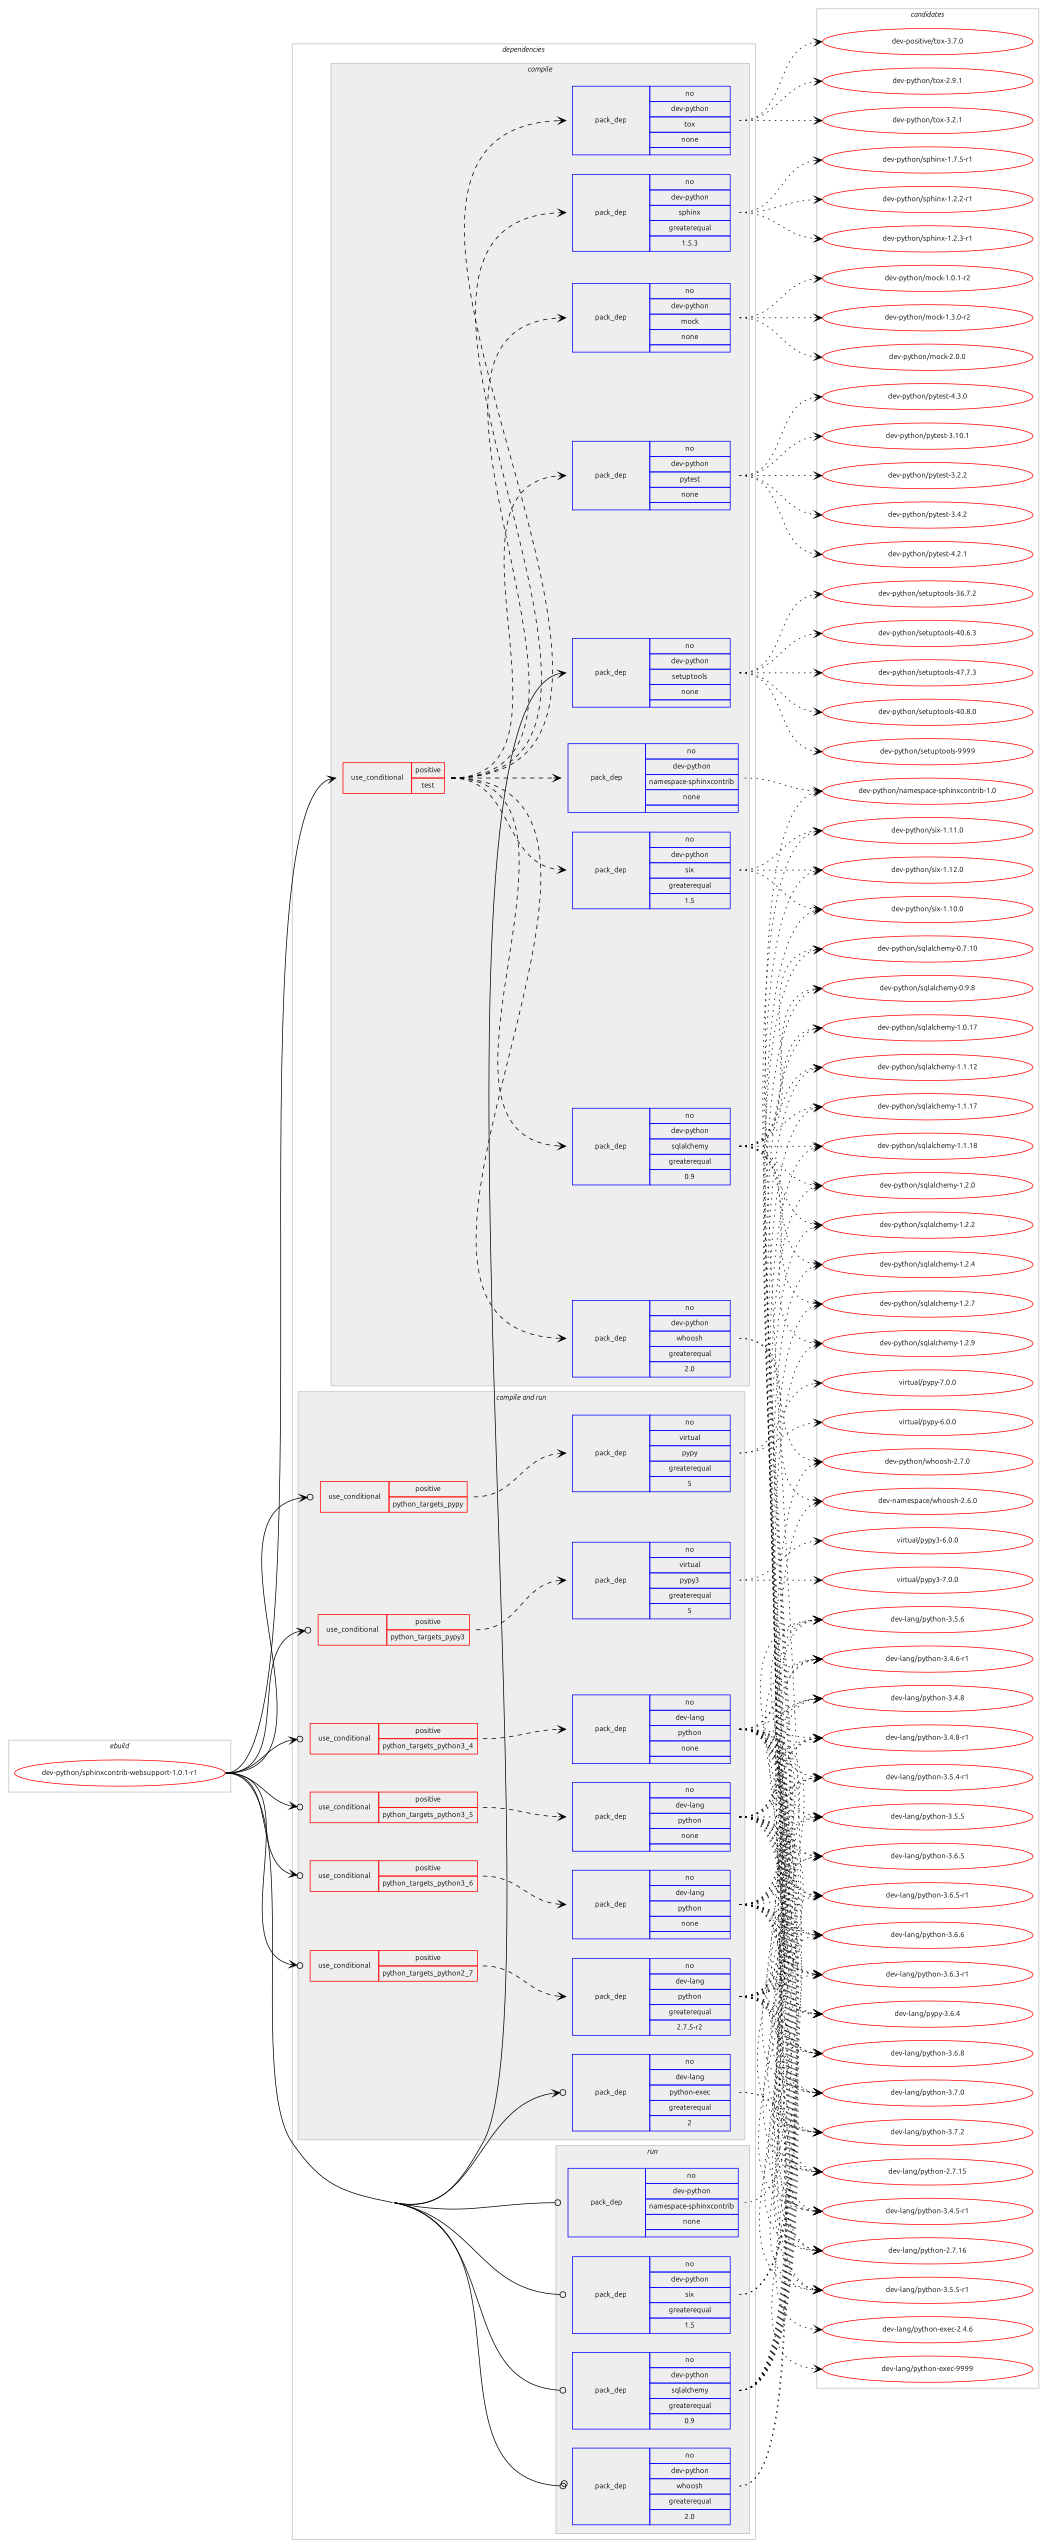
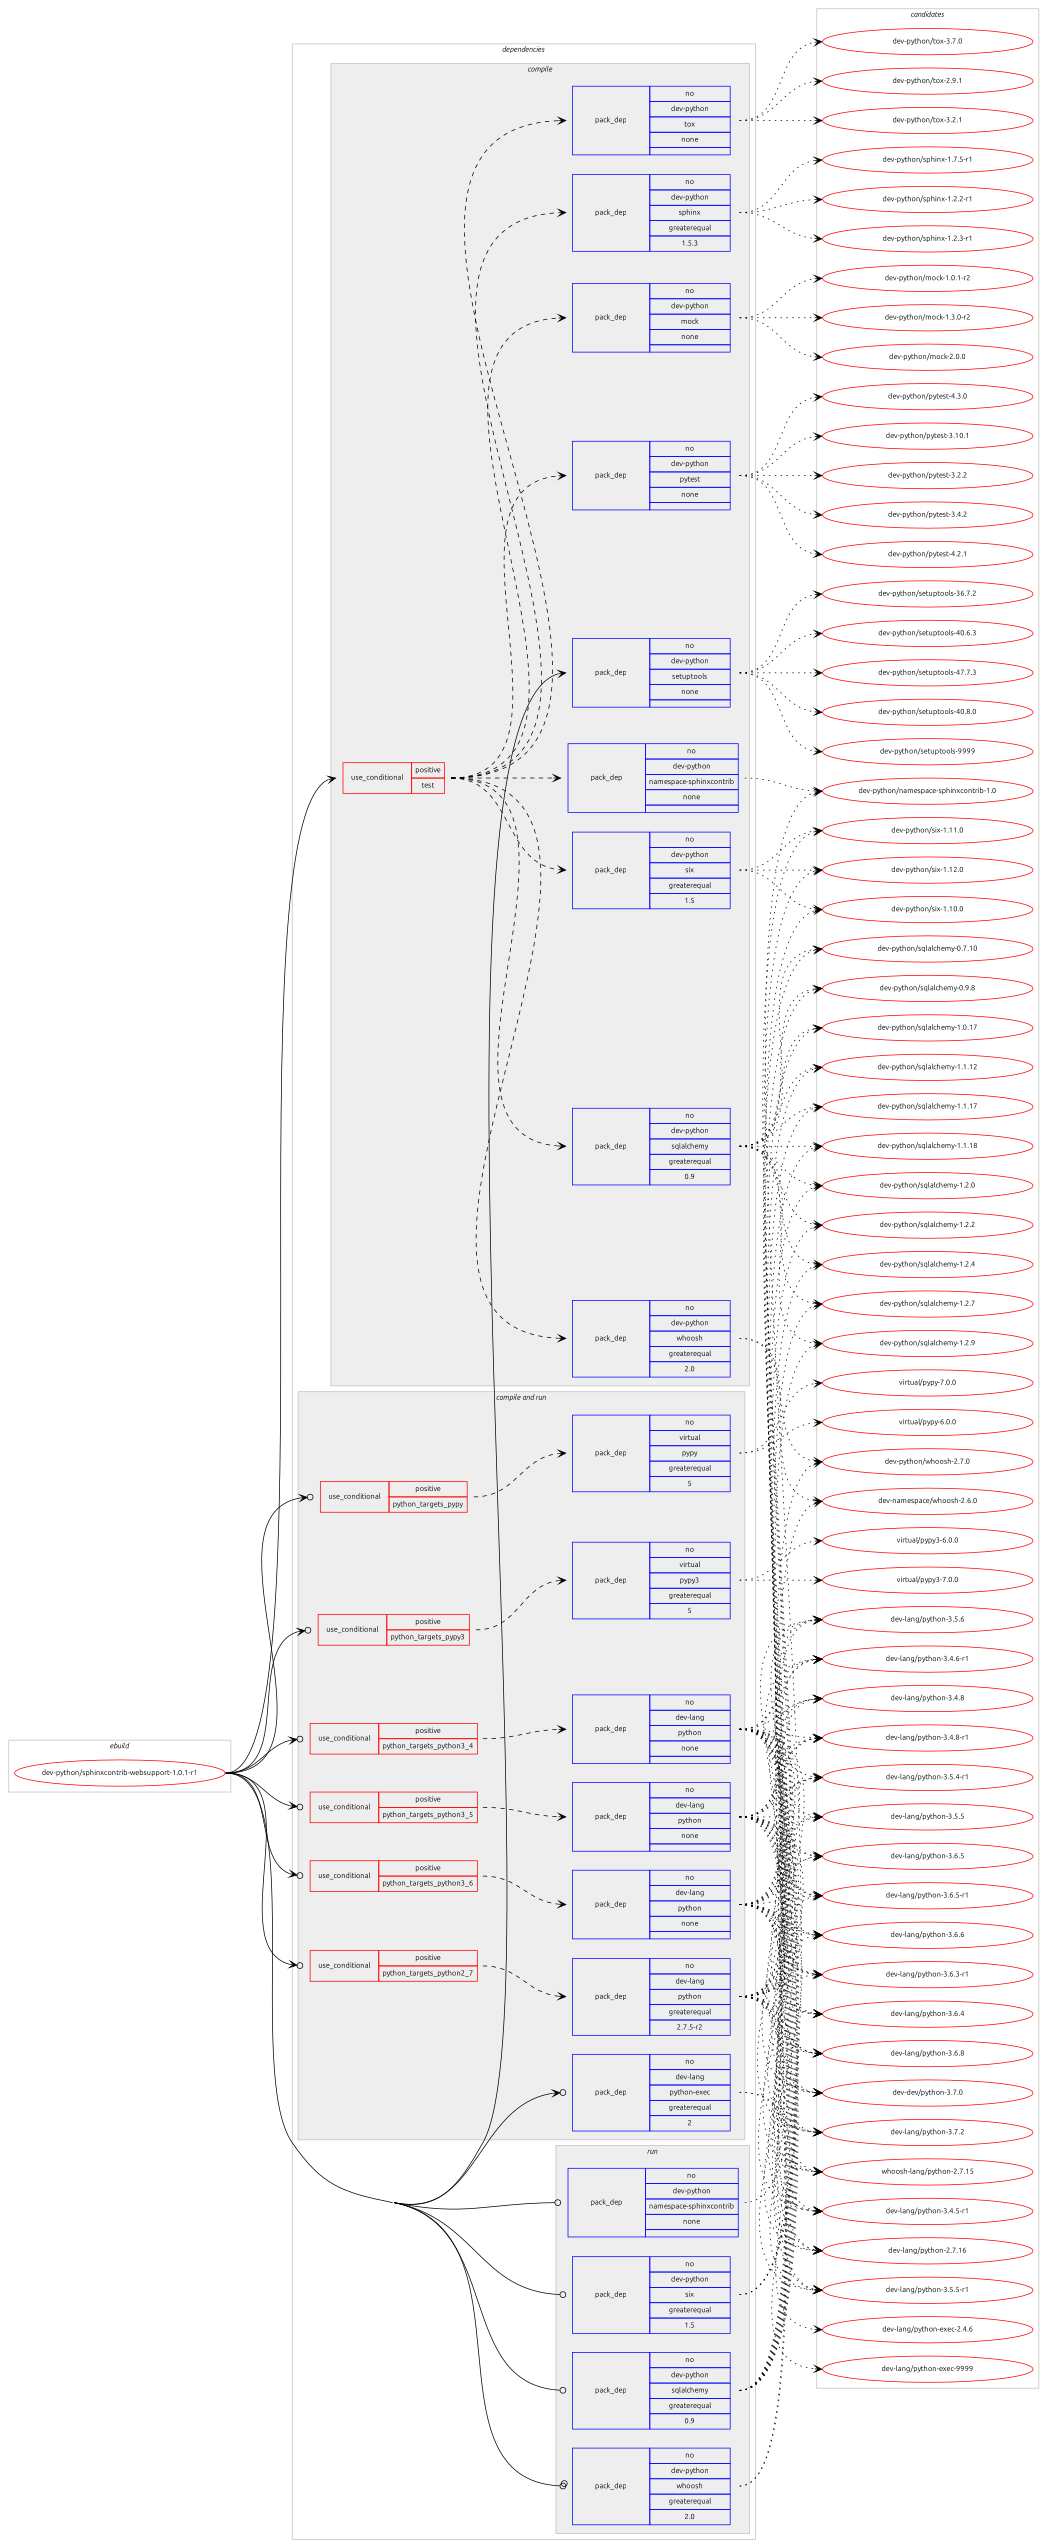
(928, 42) -> (928, 42)
(928, 2014) -> (928, 2014)
(928, 2093) -> (928, 2093)
(928, 2172) -> (928, 2172)
